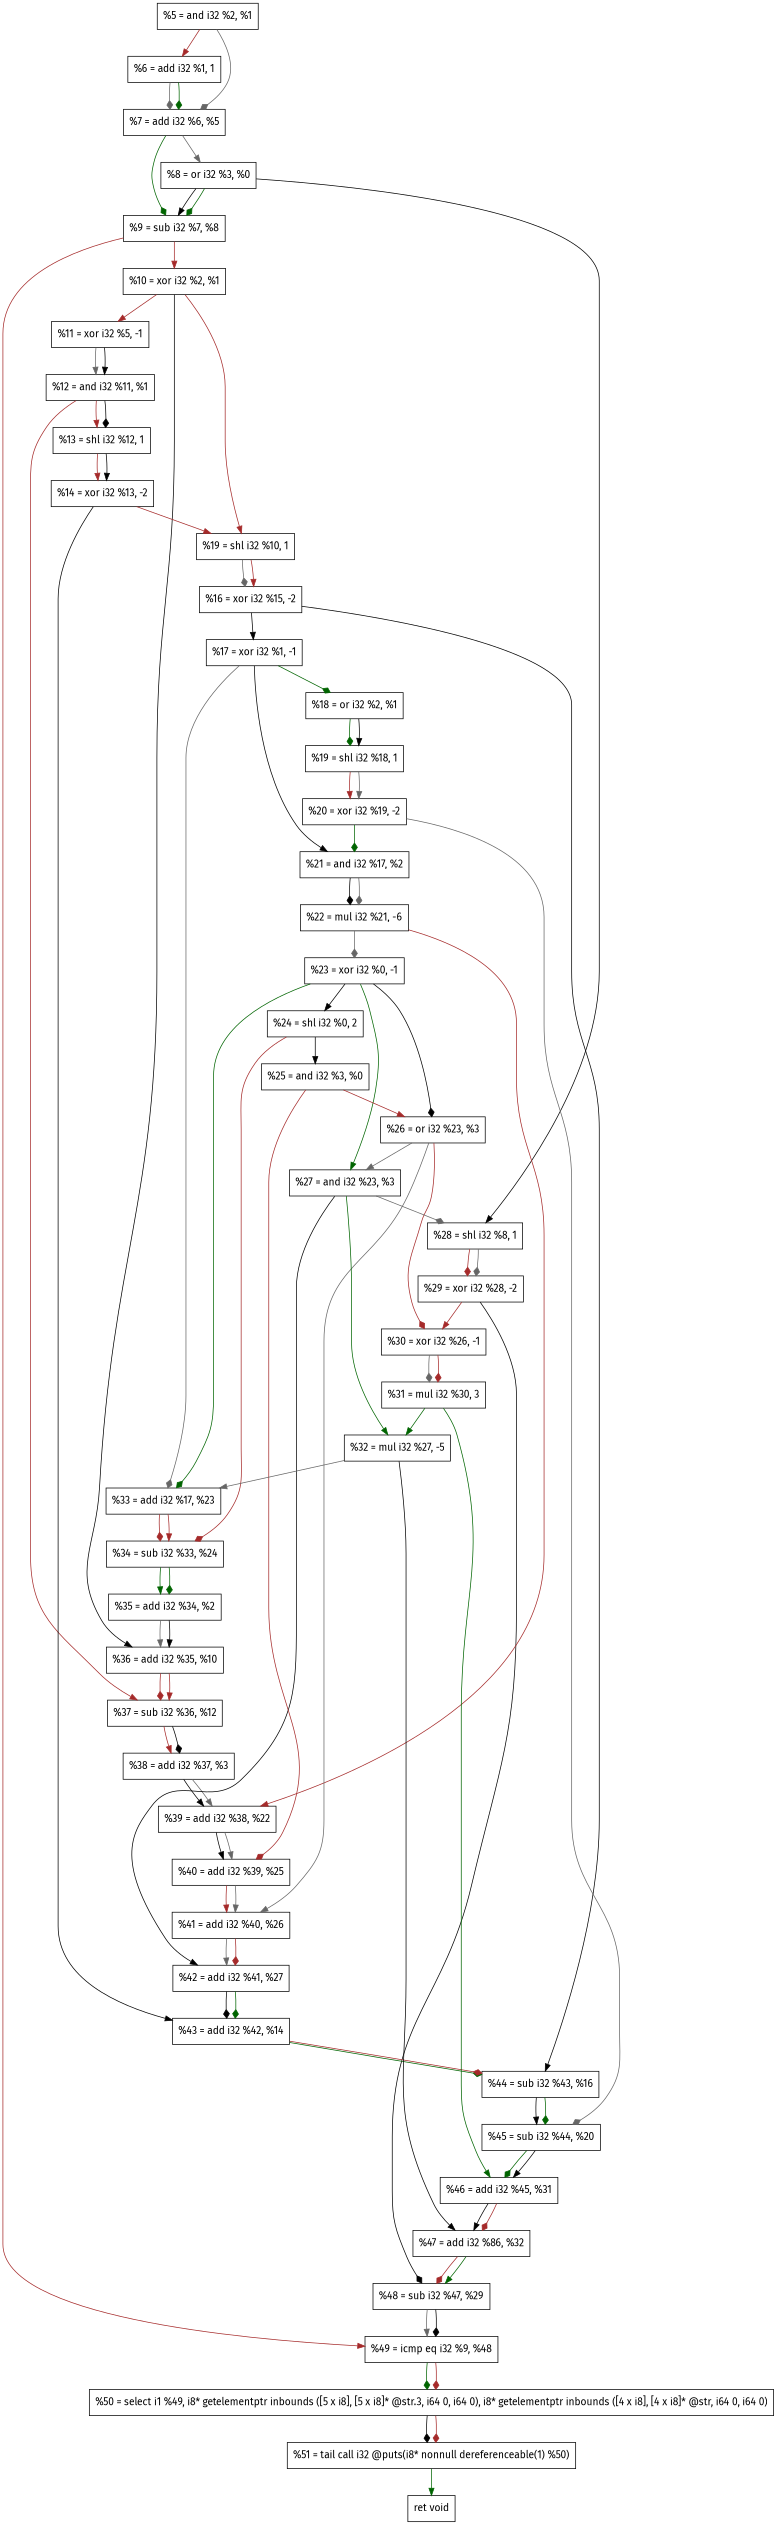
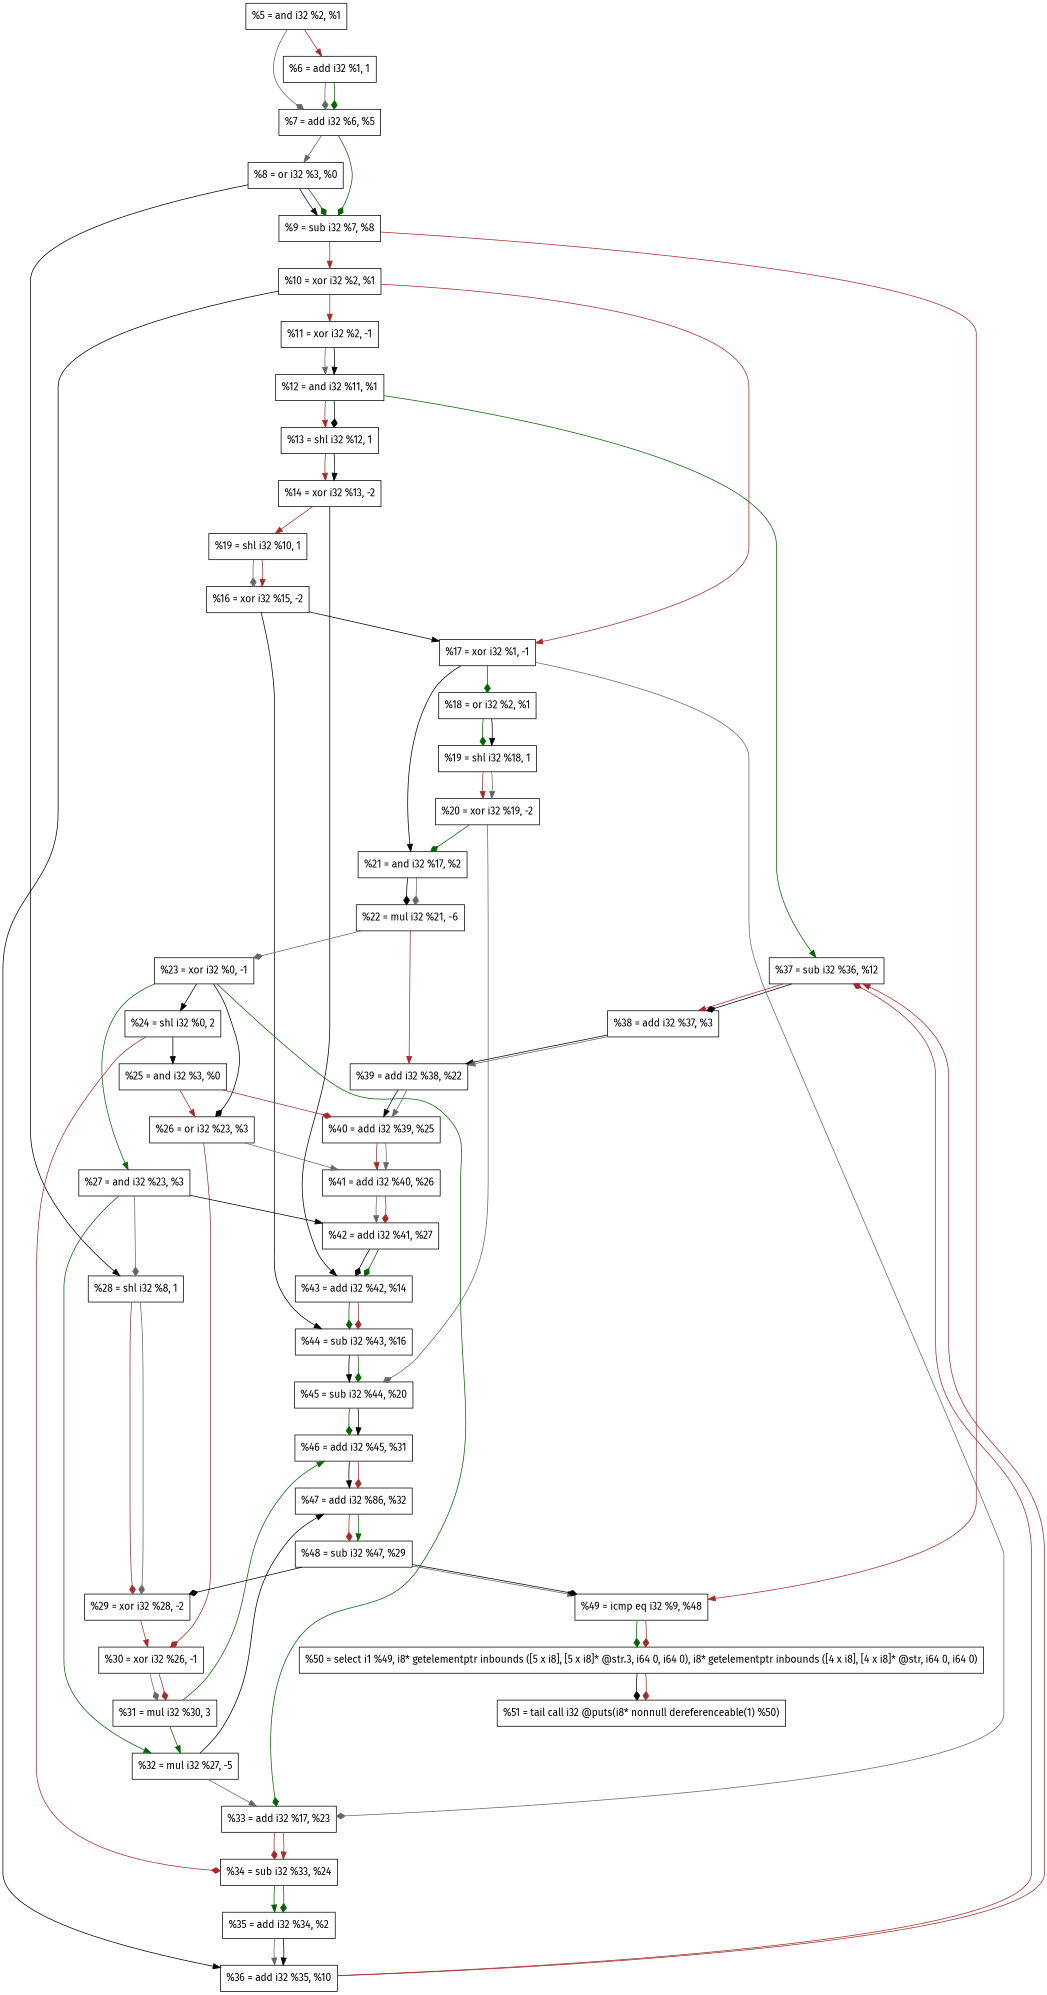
(100, 335) -> (330, 335)
(225, 406) -> (749, 386)
(31, 1060) -> (772, 536)
(392, 1154) -> none
(494, 1795) -> (252, 1579)
(431, 2509) -> none
